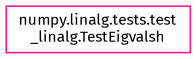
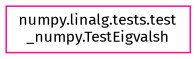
(98, 29) -> (98, 29)
